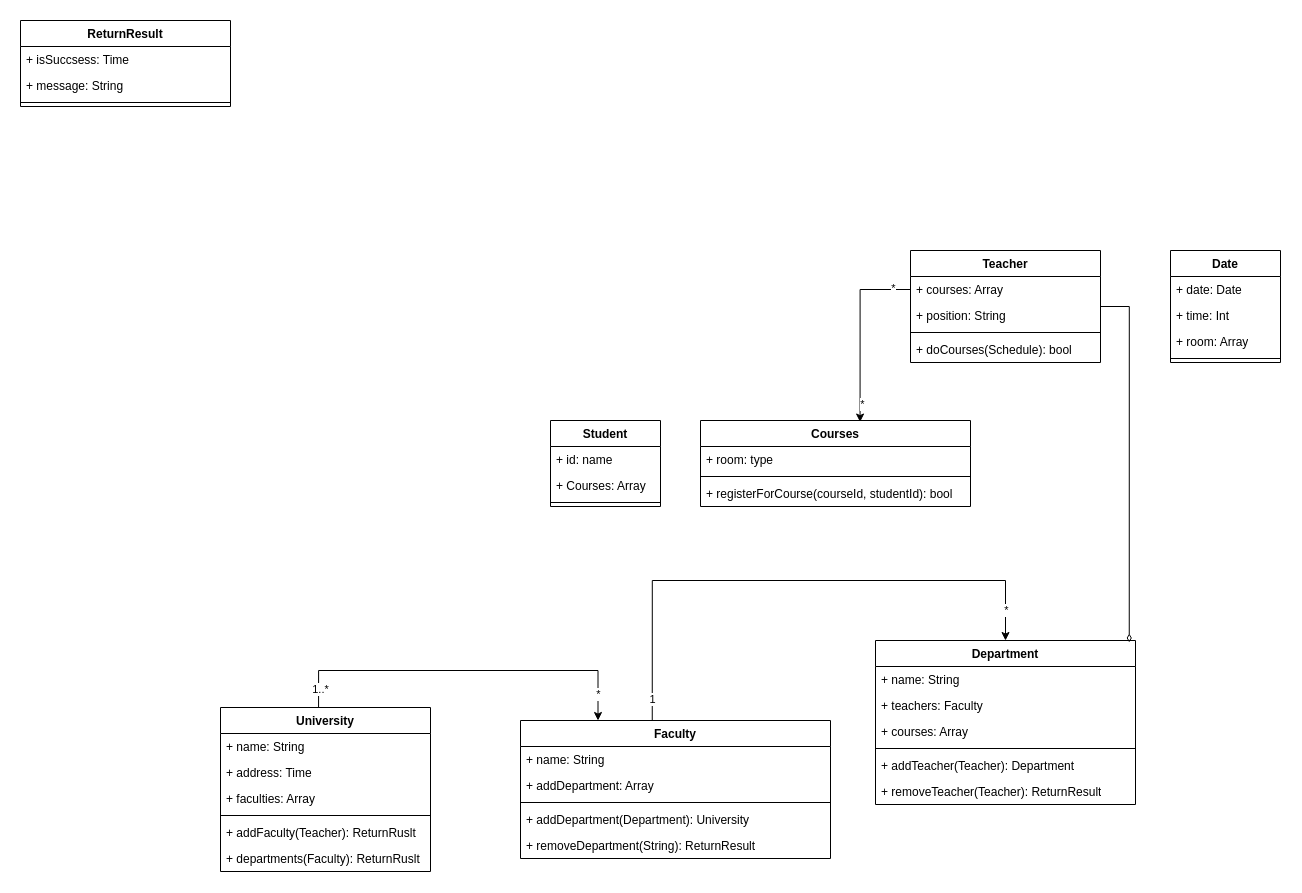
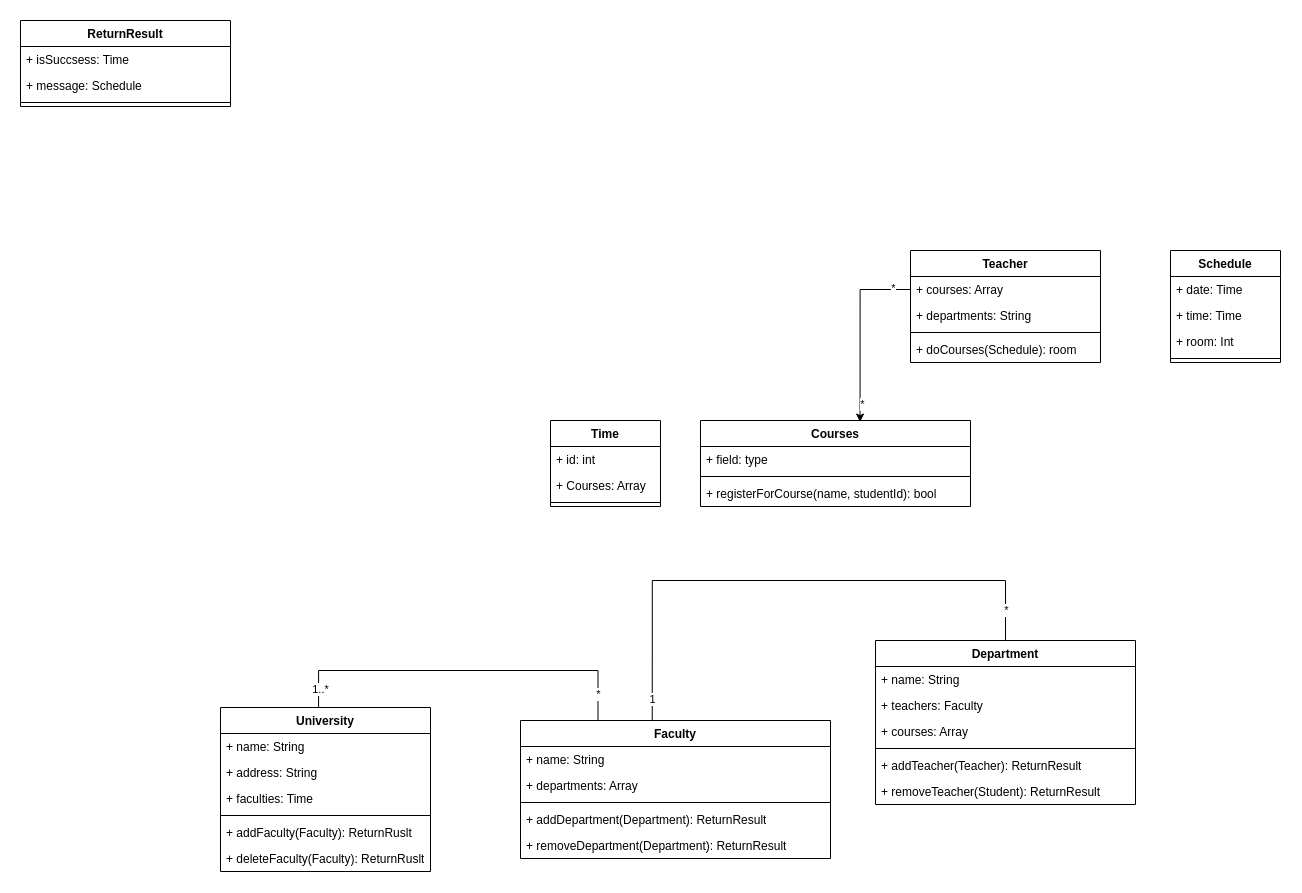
(77, 87) -> (84, 87)
(1226, 265) -> (1226, 265)
(1212, 291) -> (1211, 291)
(968, 317) -> (981, 317)
(1207, 317) -> (1209, 317)
(1216, 343) -> (1209, 343)
(999, 351) -> (1001, 351)
(606, 435) -> (606, 435)
(1129, 457) -> none
(584, 461) -> (579, 461)
(742, 461) -> (742, 461)
(837, 502) -> (837, 502)
(1006, 632) -> (1006, 634)
(598, 712) -> (598, 714)
(988, 767) -> (993, 767)
(271, 774) -> (277, 774)
(596, 787) -> (589, 787)
(1003, 793) -> (1003, 793)
(279, 800) -> (274, 800)
(650, 821) -> (658, 821)
(327, 841) -> (327, 841)
(653, 847) -> (668, 847)
(327, 867) -> (327, 867)
